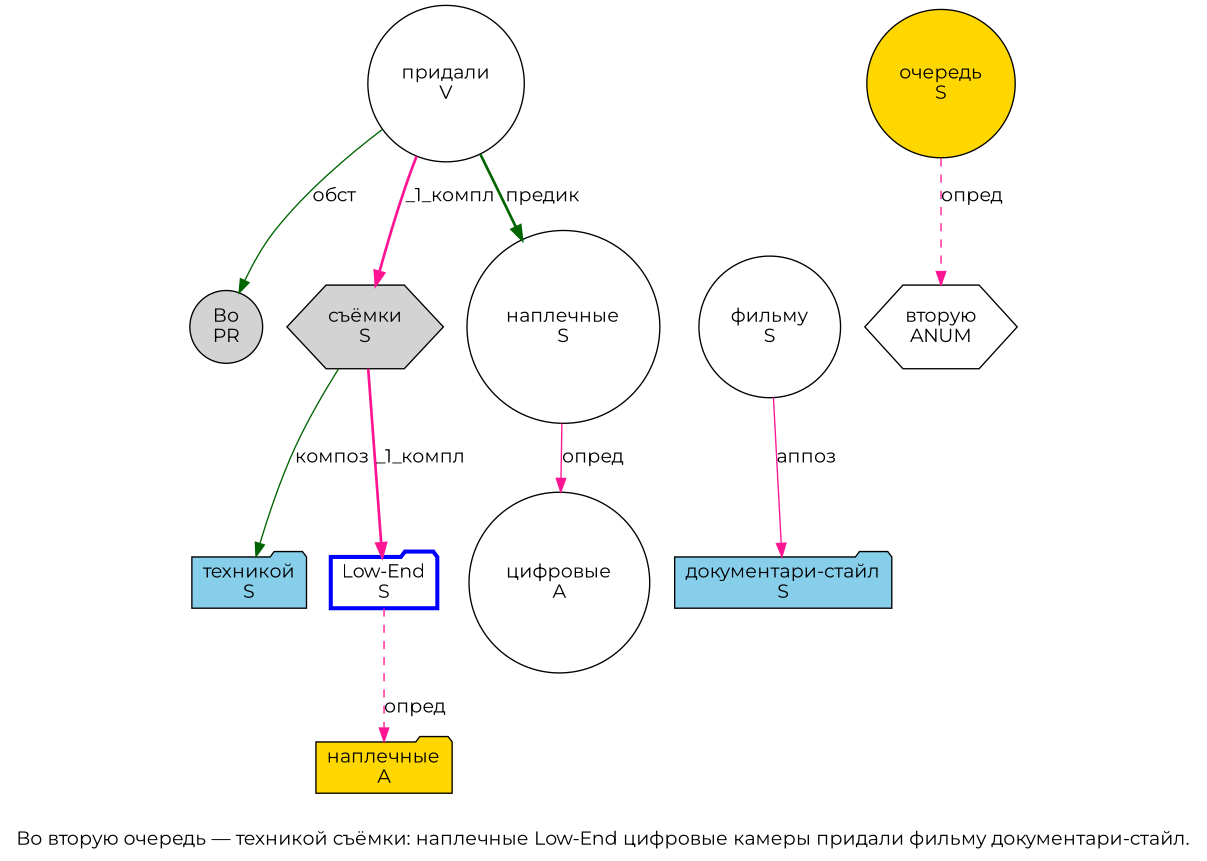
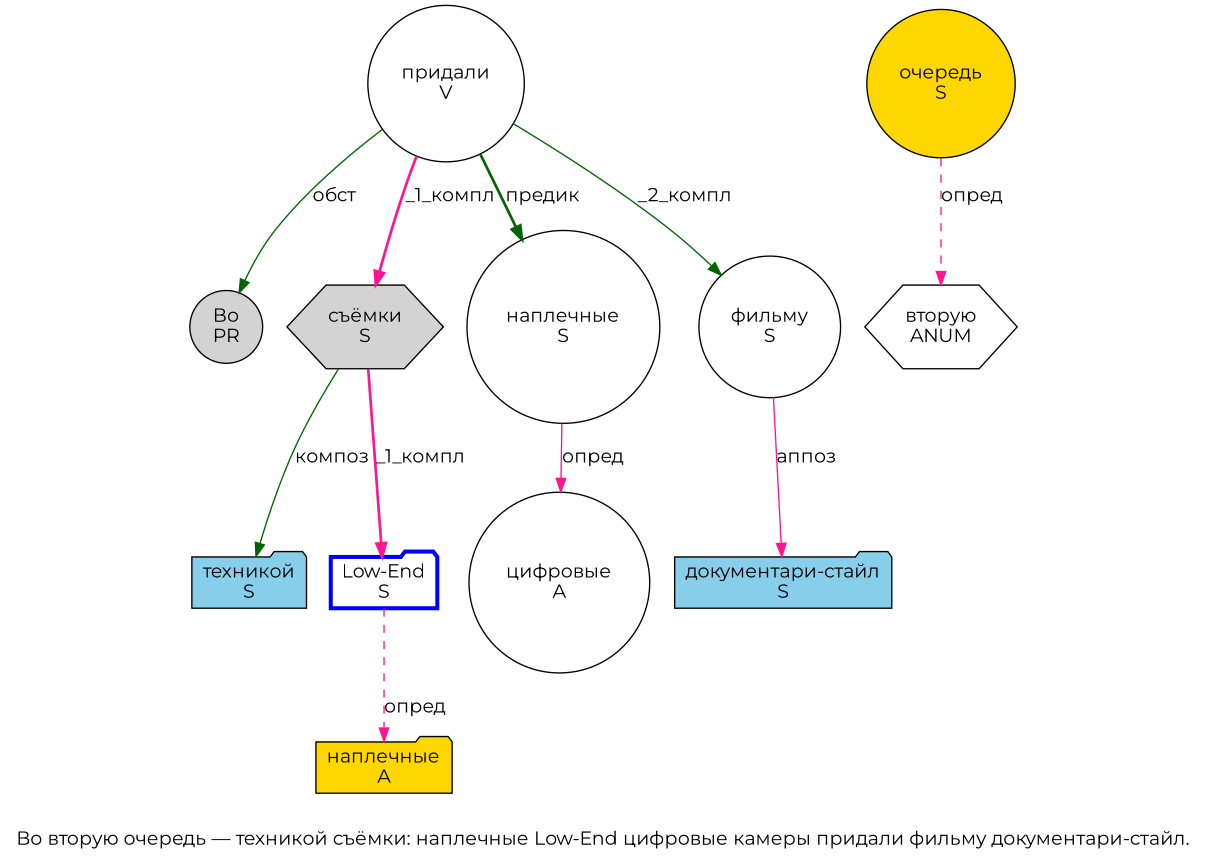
none -> (616, 190)
